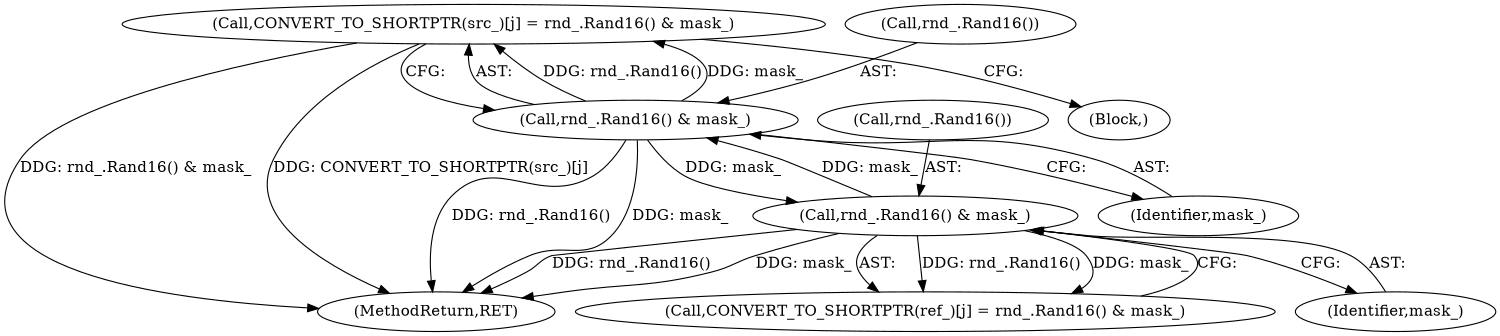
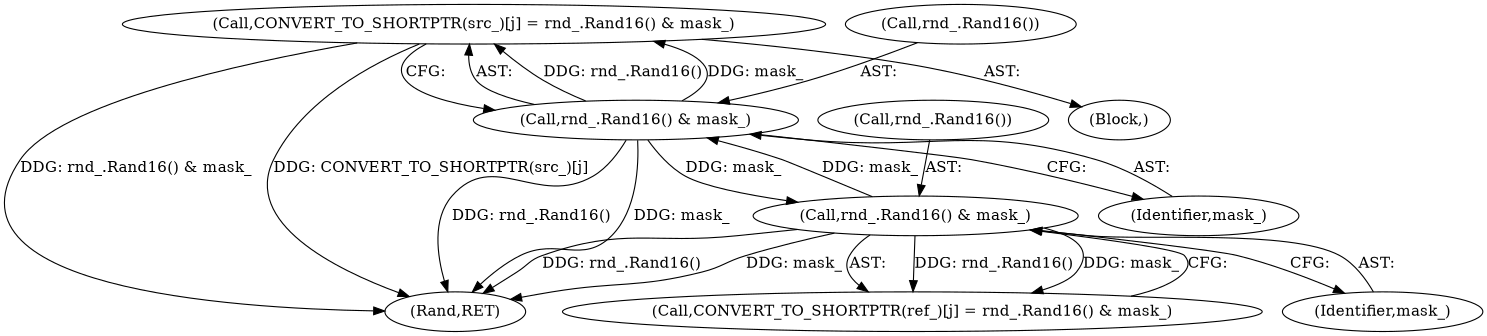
(1006, 72) -> (1005, 72)
(436, 312) -> (455, 312)
